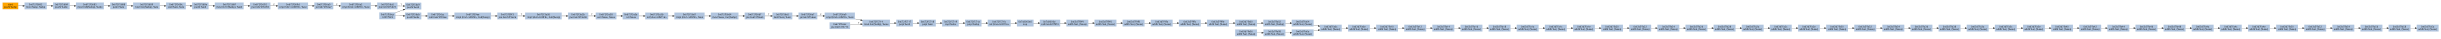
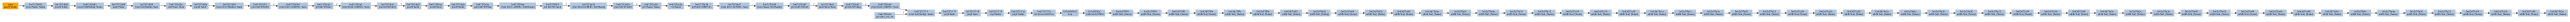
(399, 11) -> (423, 6)
(1316, 25) -> (1361, 13)
